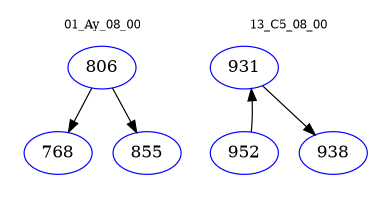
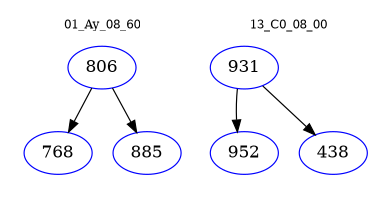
(103, 26) -> (103, 26)
(289, 26) -> (289, 26)
(252, 116) -> (236, 104)
(147, 153) -> (147, 153)
(333, 153) -> (333, 153)
